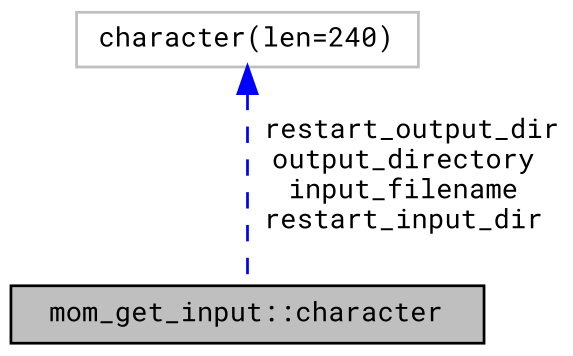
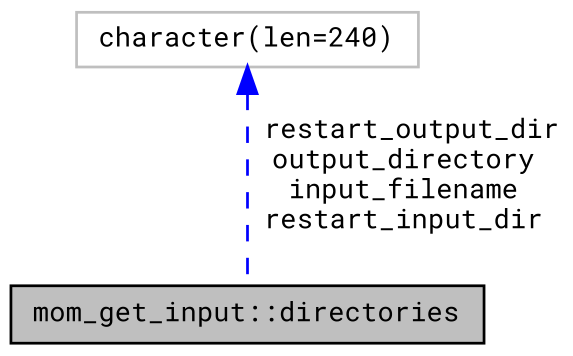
(247, 314) -> (247, 314)
